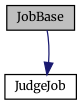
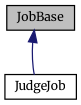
(49, 46) -> (32, 59)
